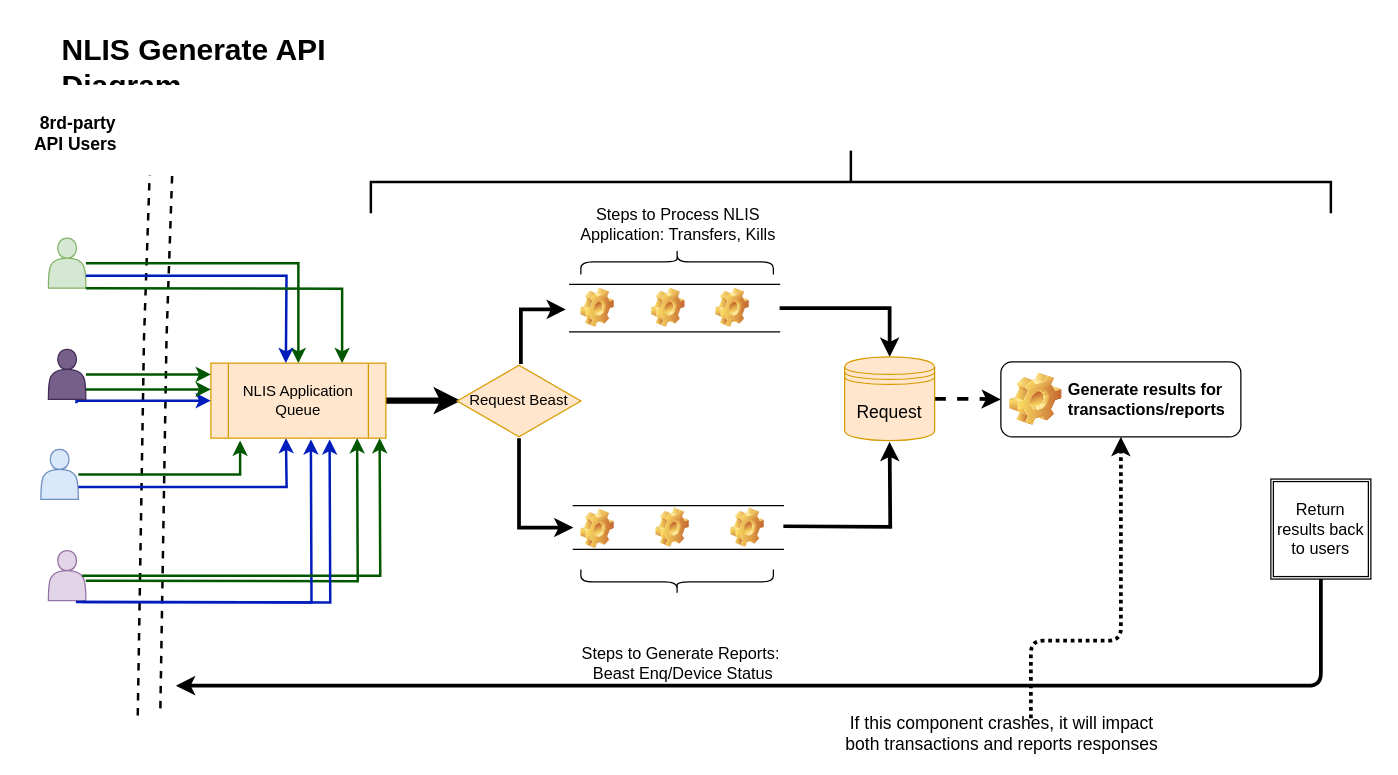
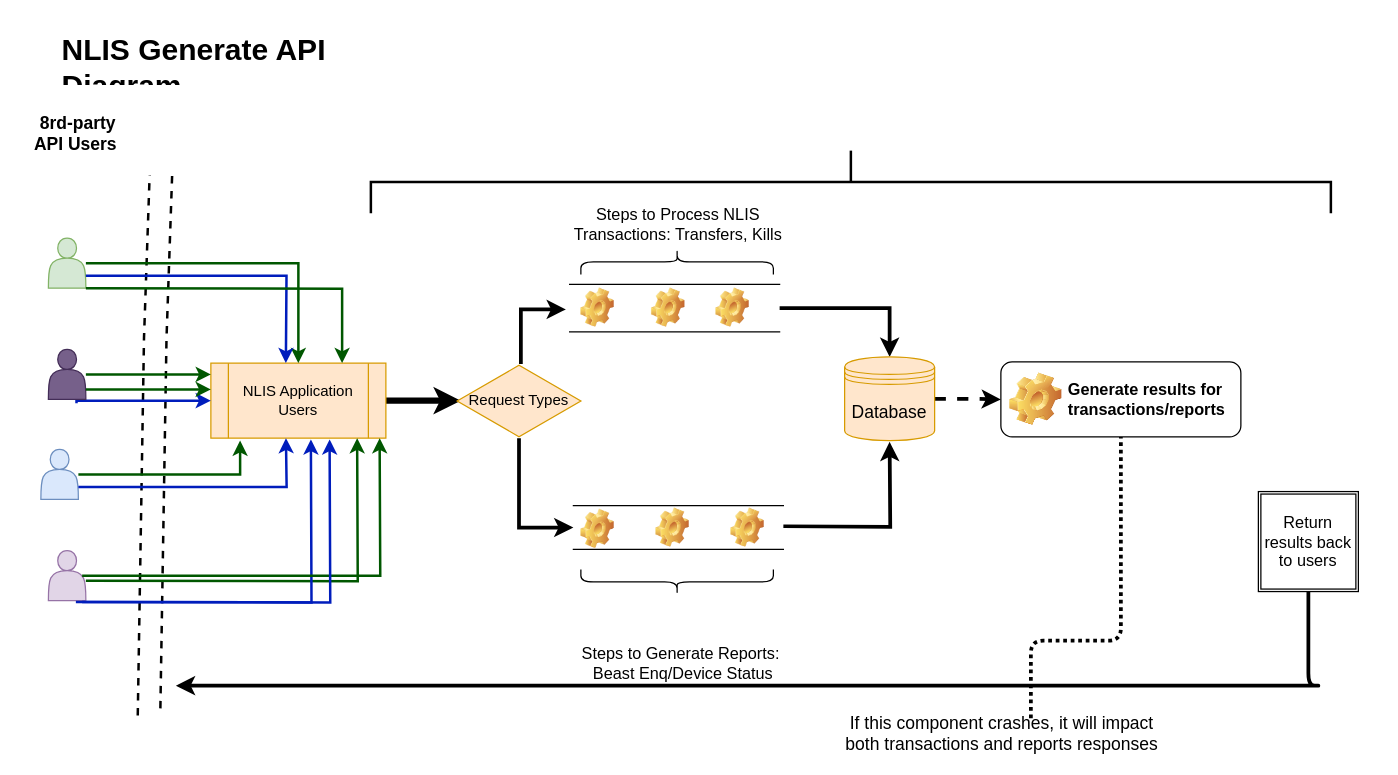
(678, 224) -> (678, 224)
(298, 401) -> (298, 401)
(519, 401) -> (519, 401)
(889, 412) -> (889, 412)
(1121, 452) -> (1121, 446)
(1321, 529) -> (1308, 542)
